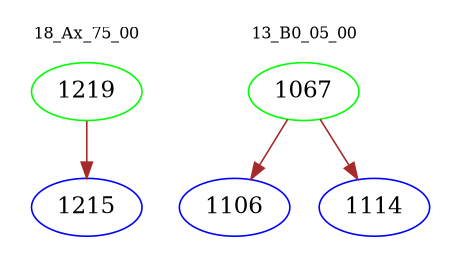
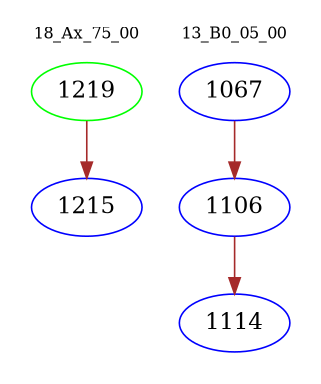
(304, 92) -> (235, 92)
(334, 142) -> (235, 257)
